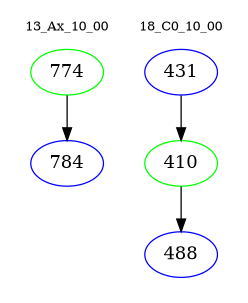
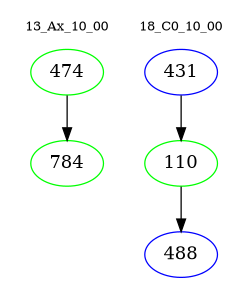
(67, 72) -> (67, 72)
(67, 163) -> (67, 163)
(181, 163) -> (181, 163)
